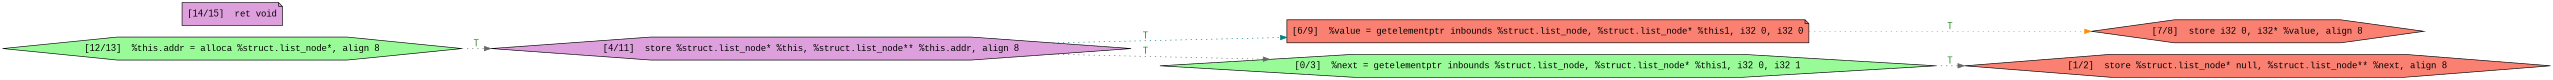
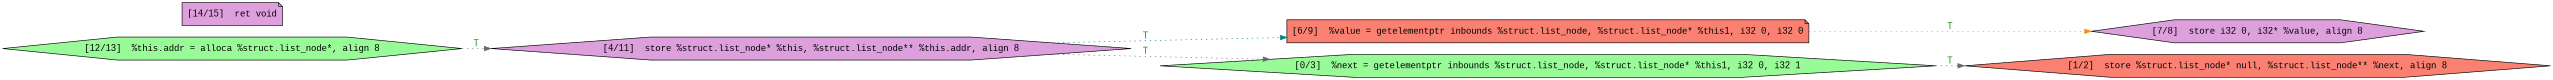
(2258, 31) -> (2258, 31)
